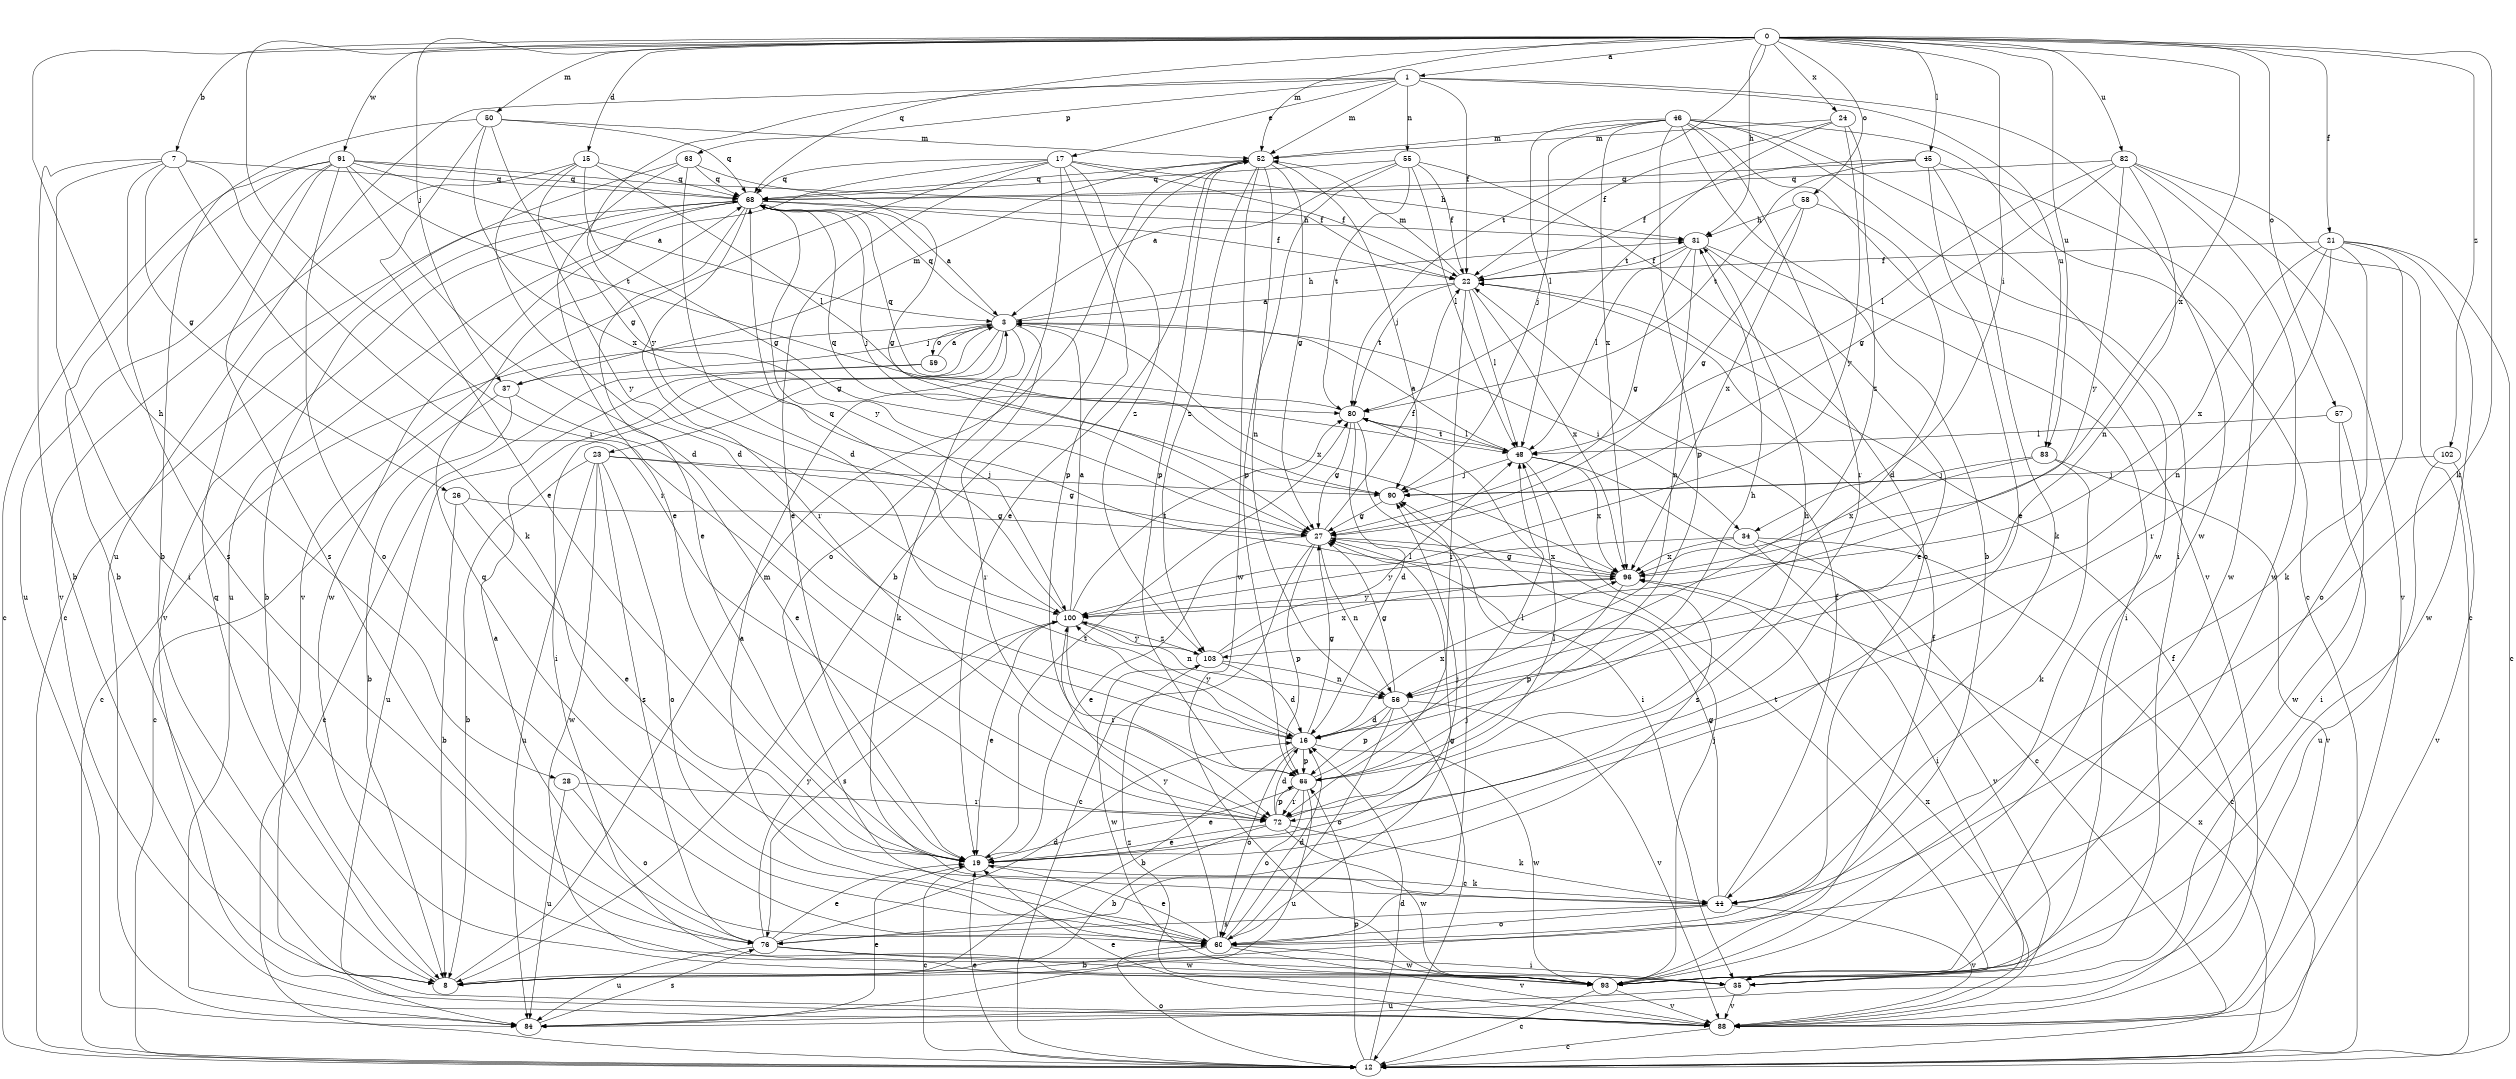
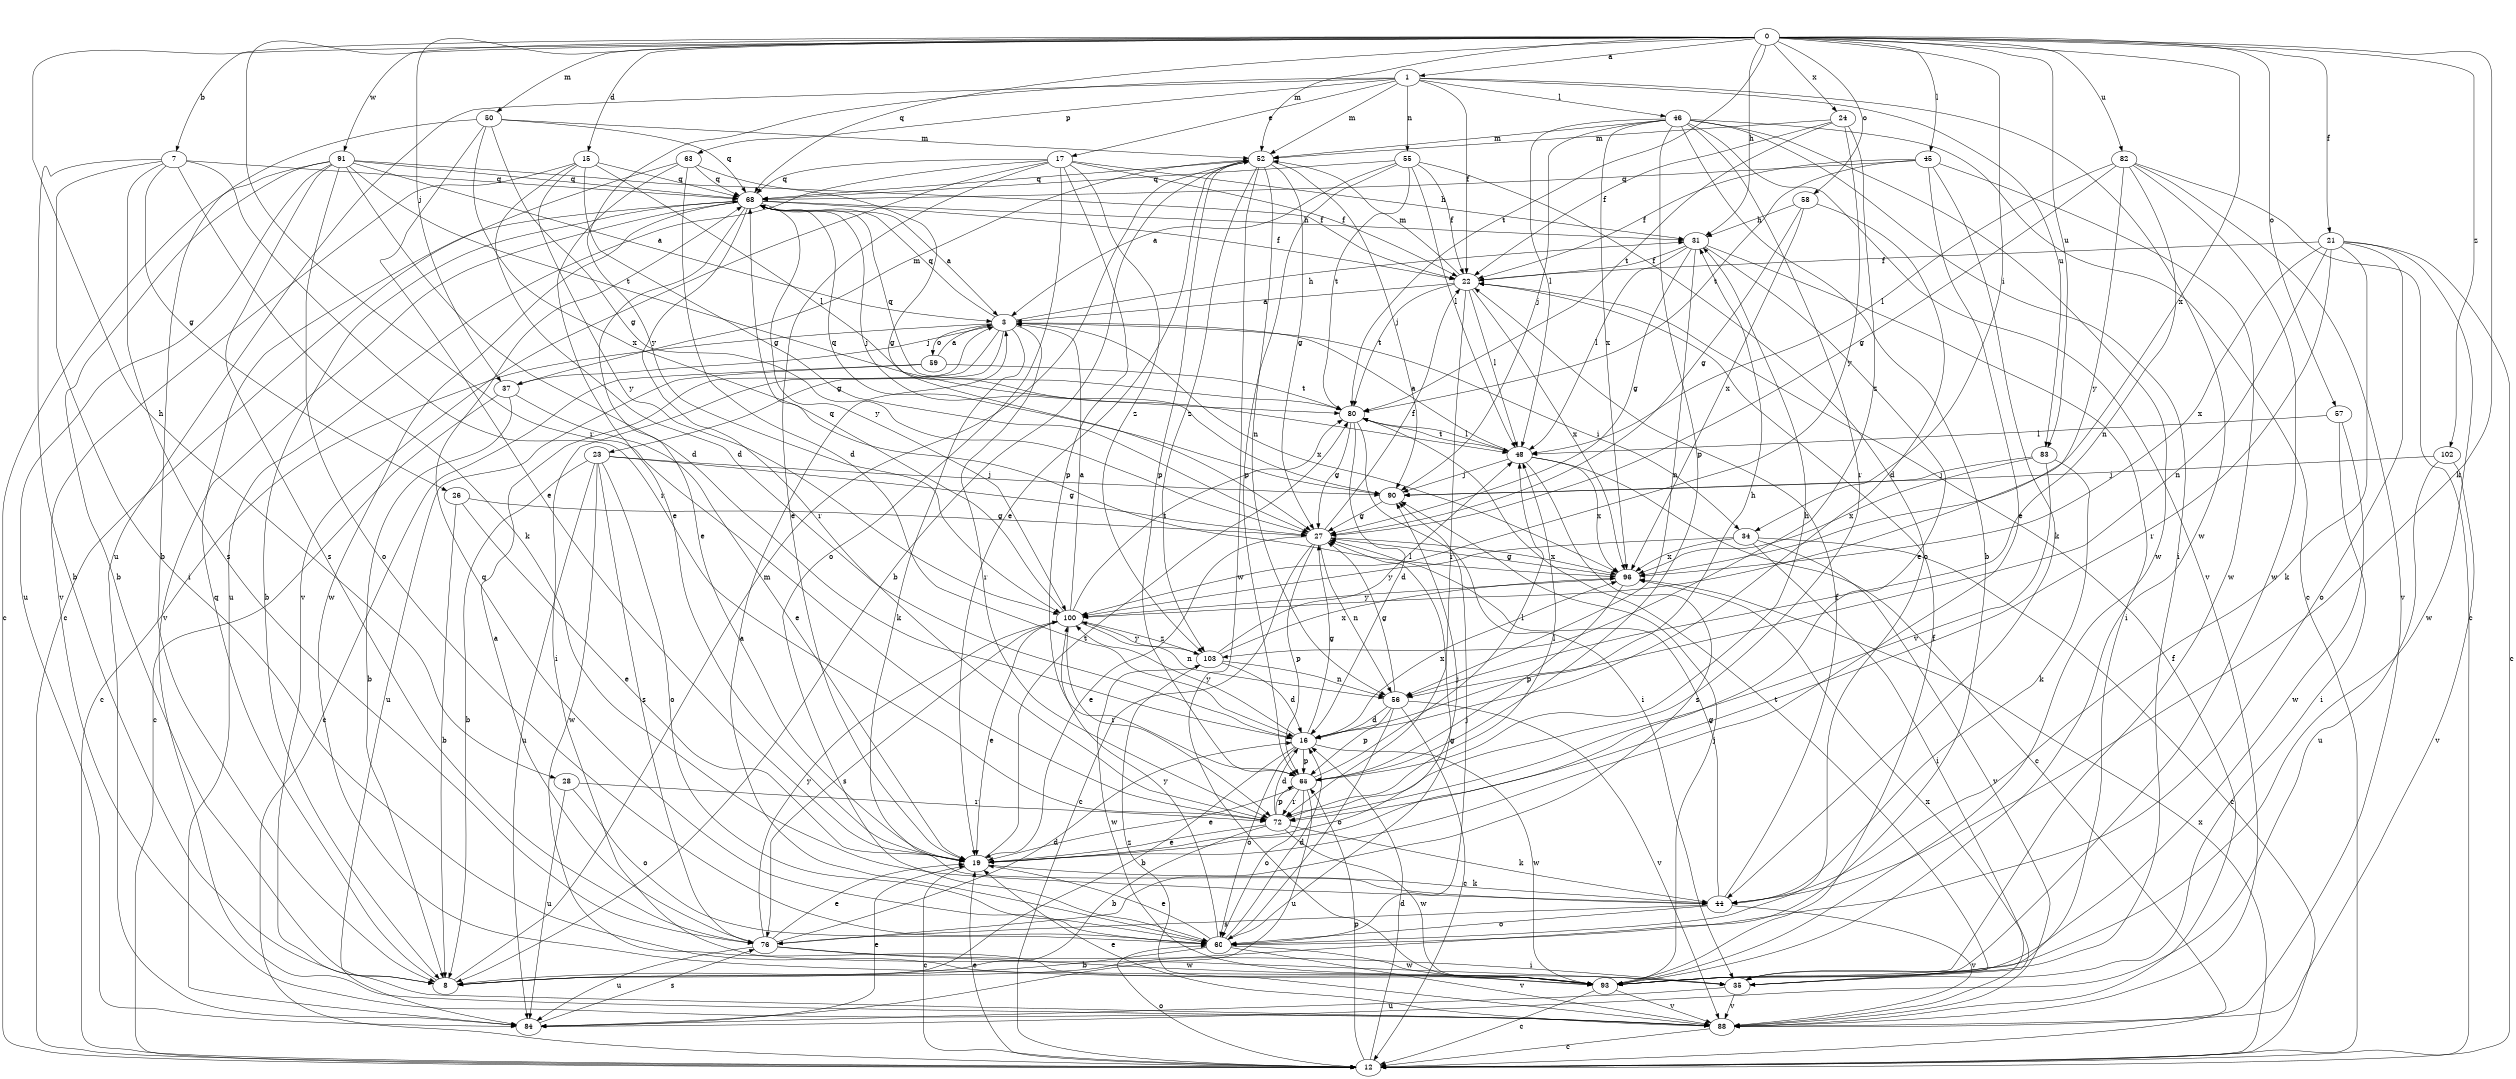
none -> (1540, 98)
(1474, 188) -> none
none -> (1134, 372)
(2288, 903) -> (1750, 694)
